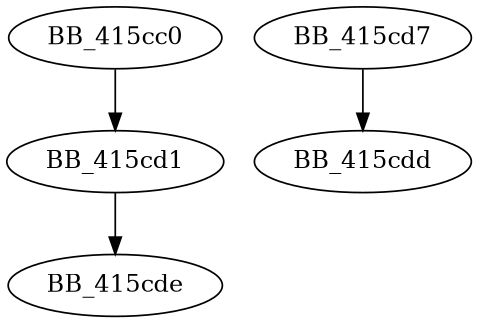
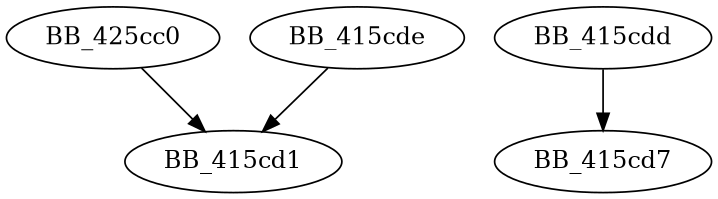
(115, 38) -> (113, 38)
(363, 91) -> (603, 91)
(115, 215) -> (302, 94)
